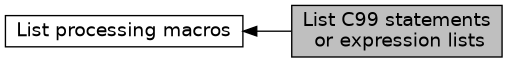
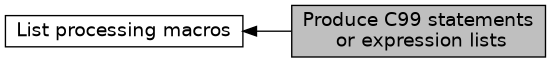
(397, 31) -> (419, 31)
